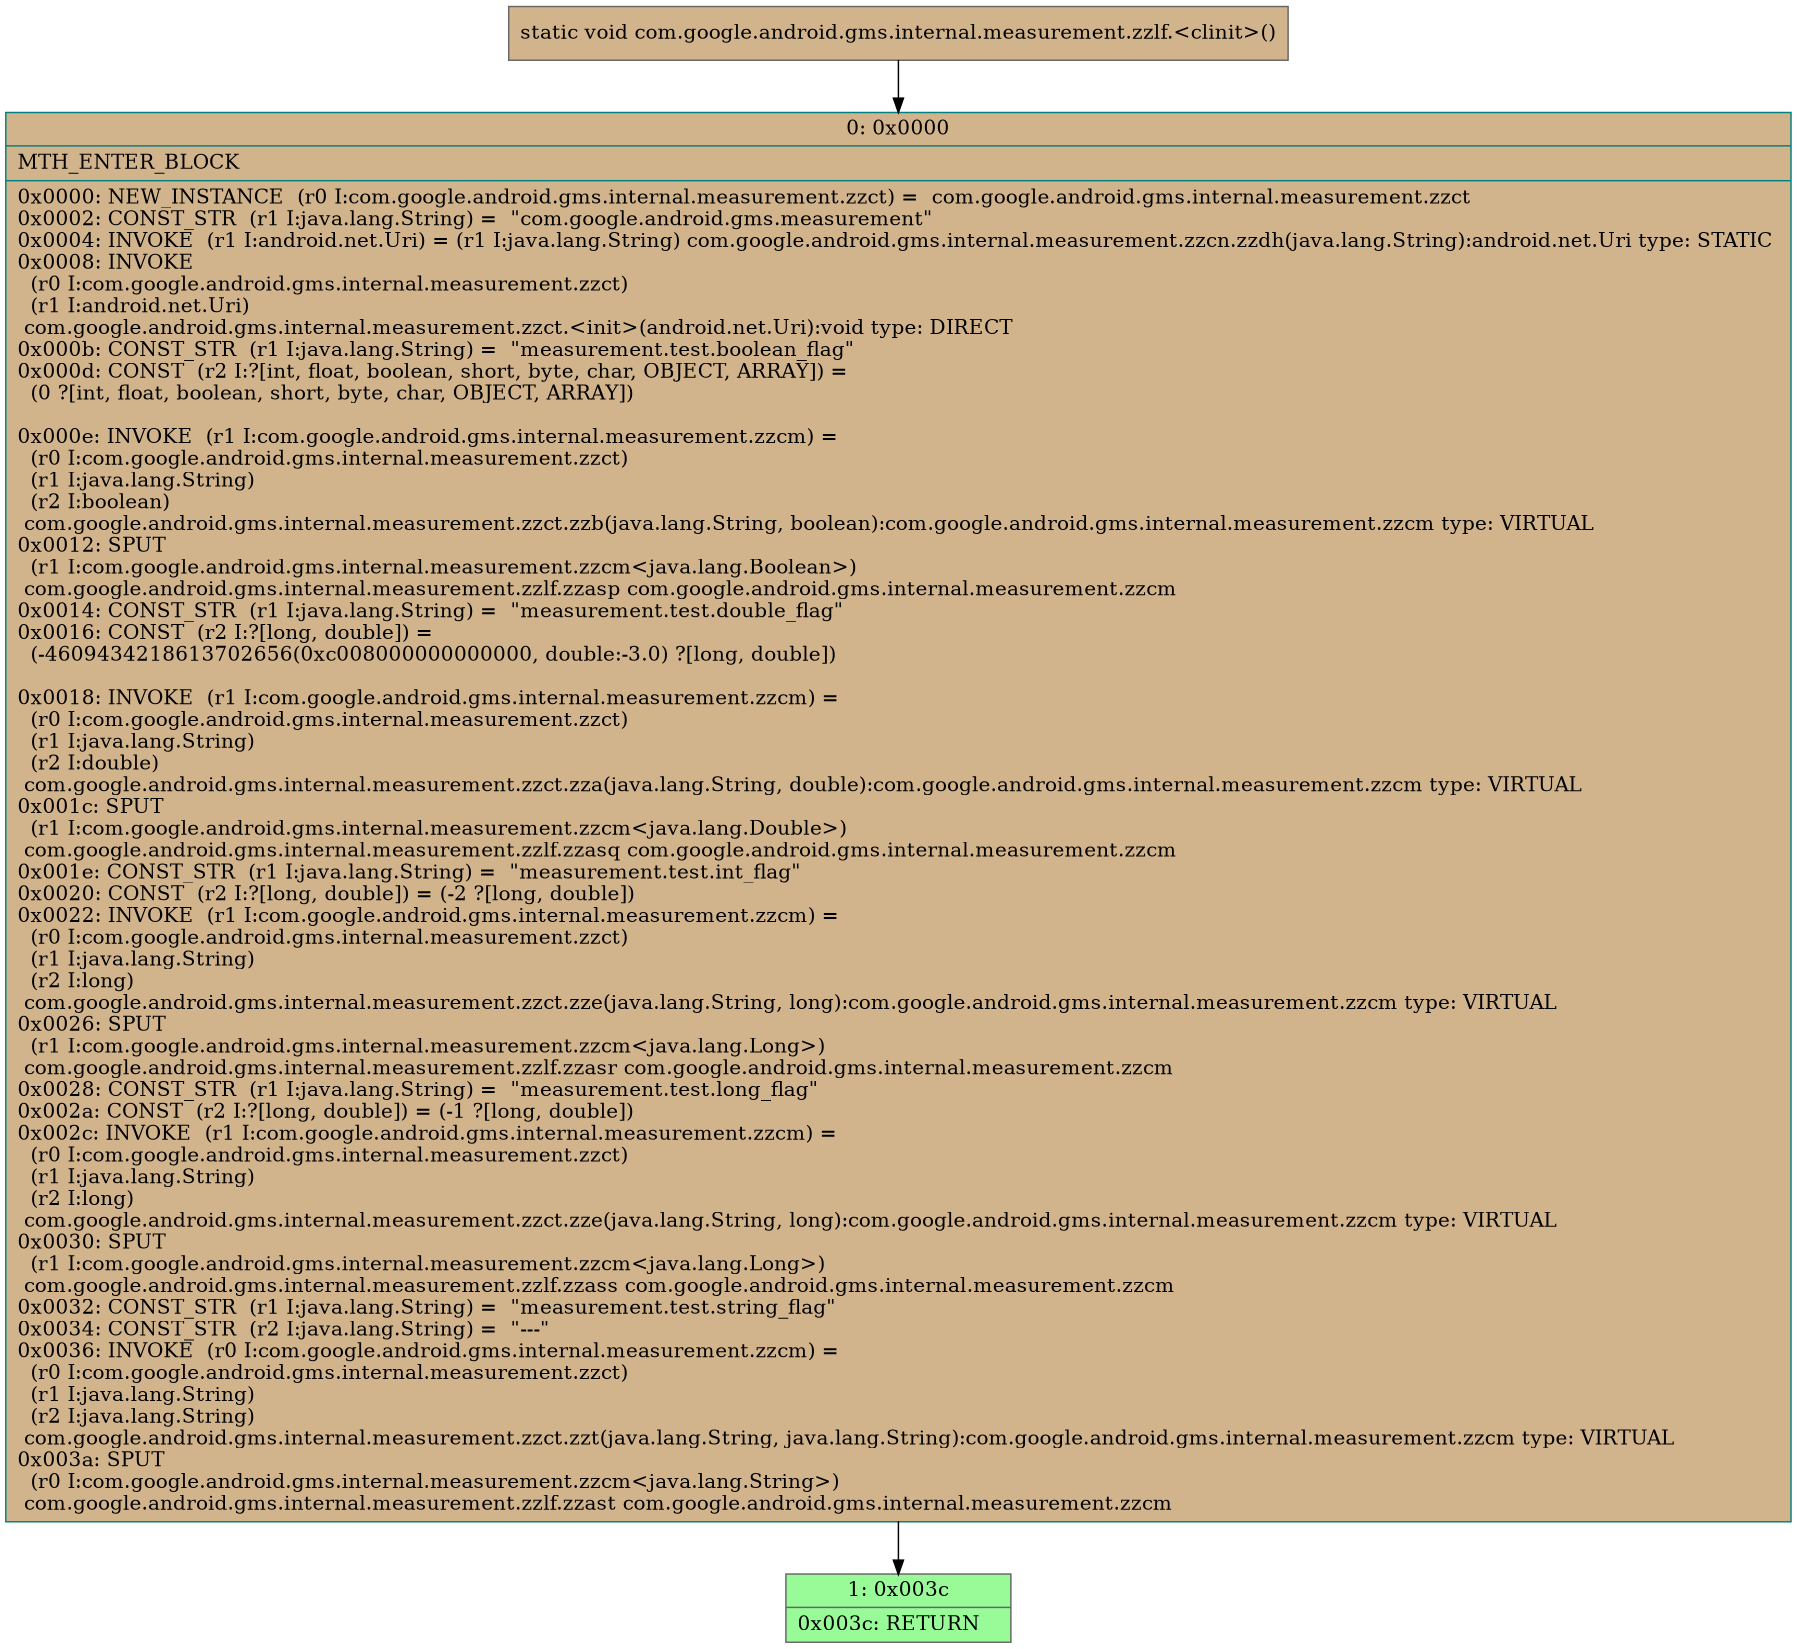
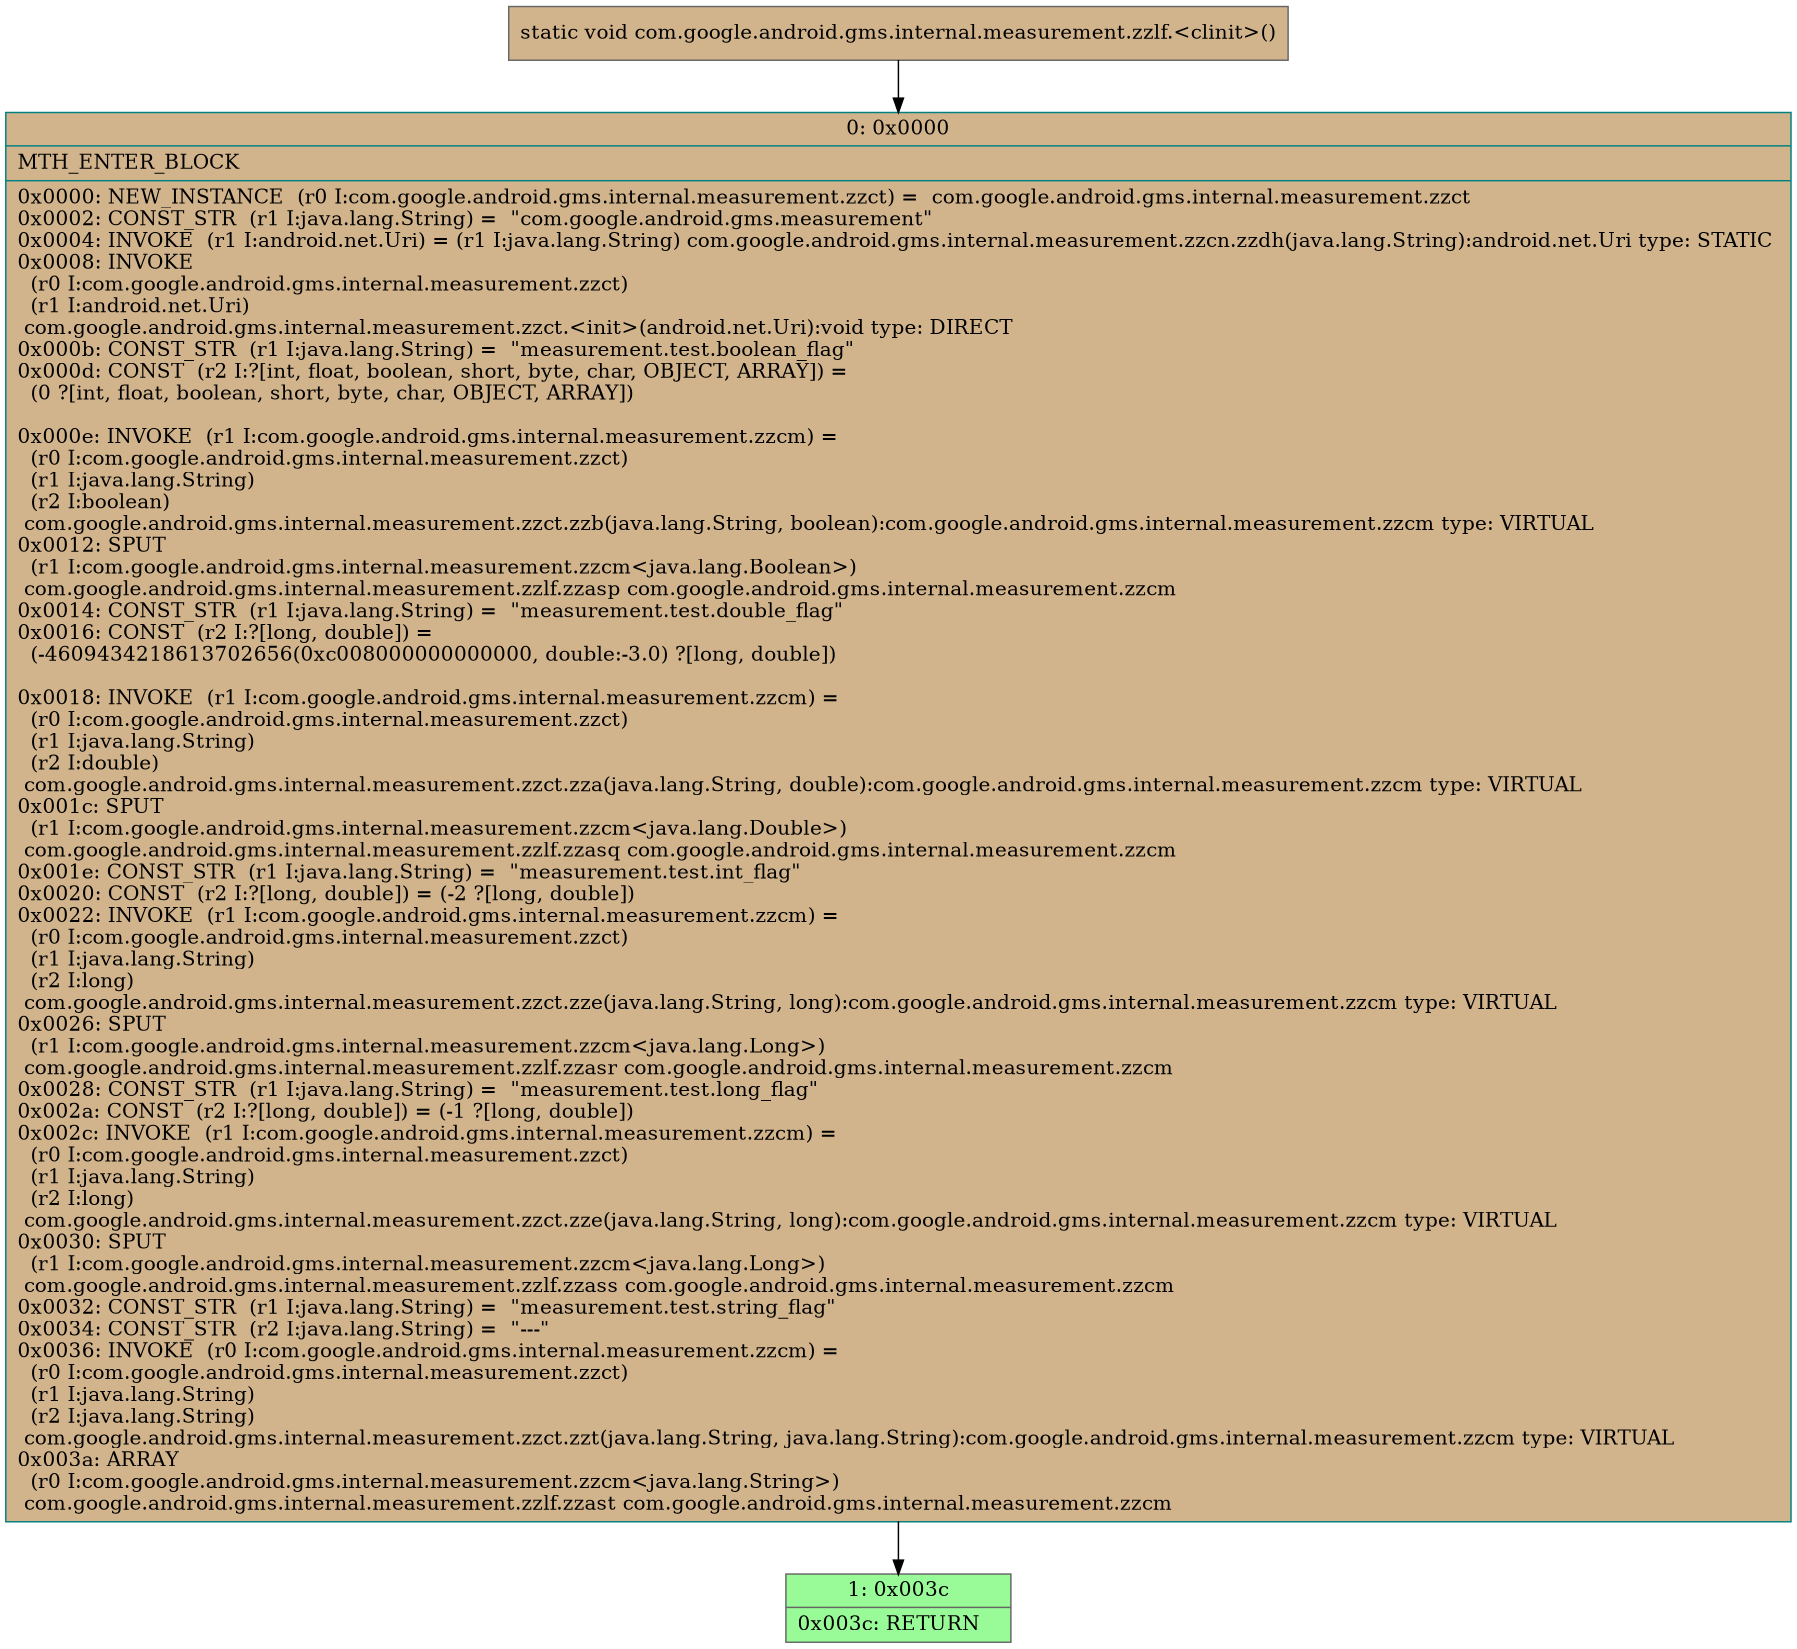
(98, 1460) -> (105, 1460)
